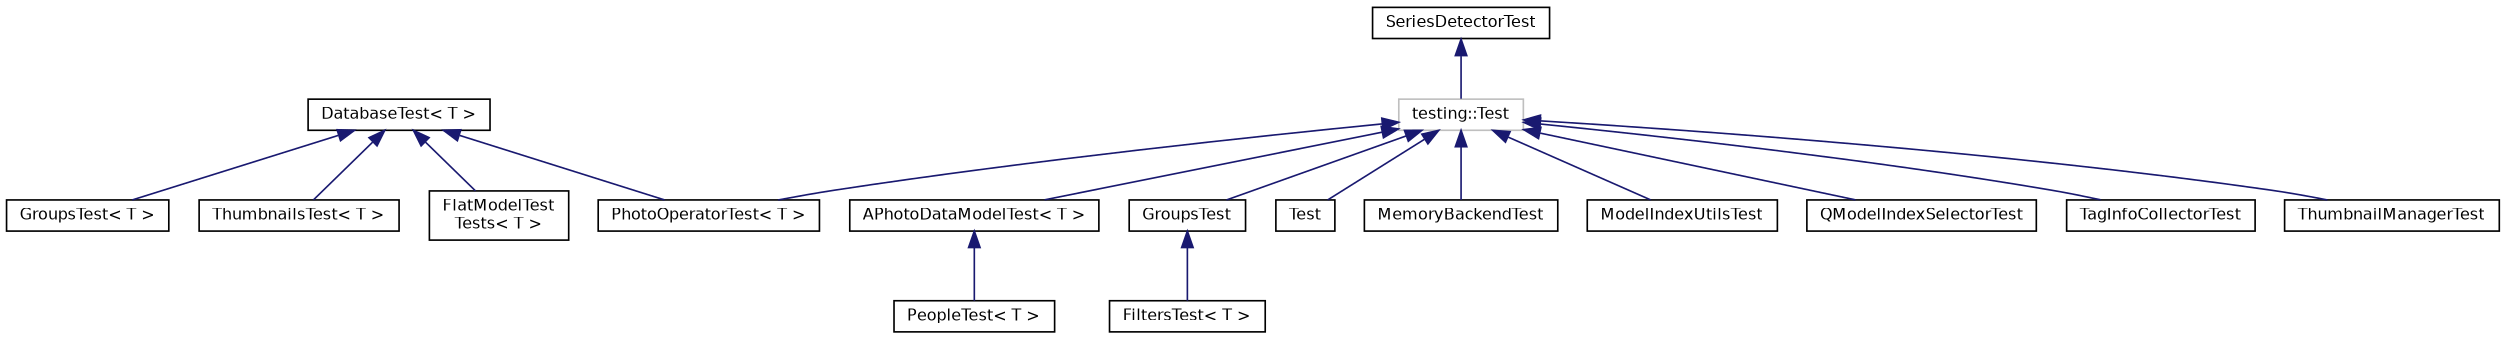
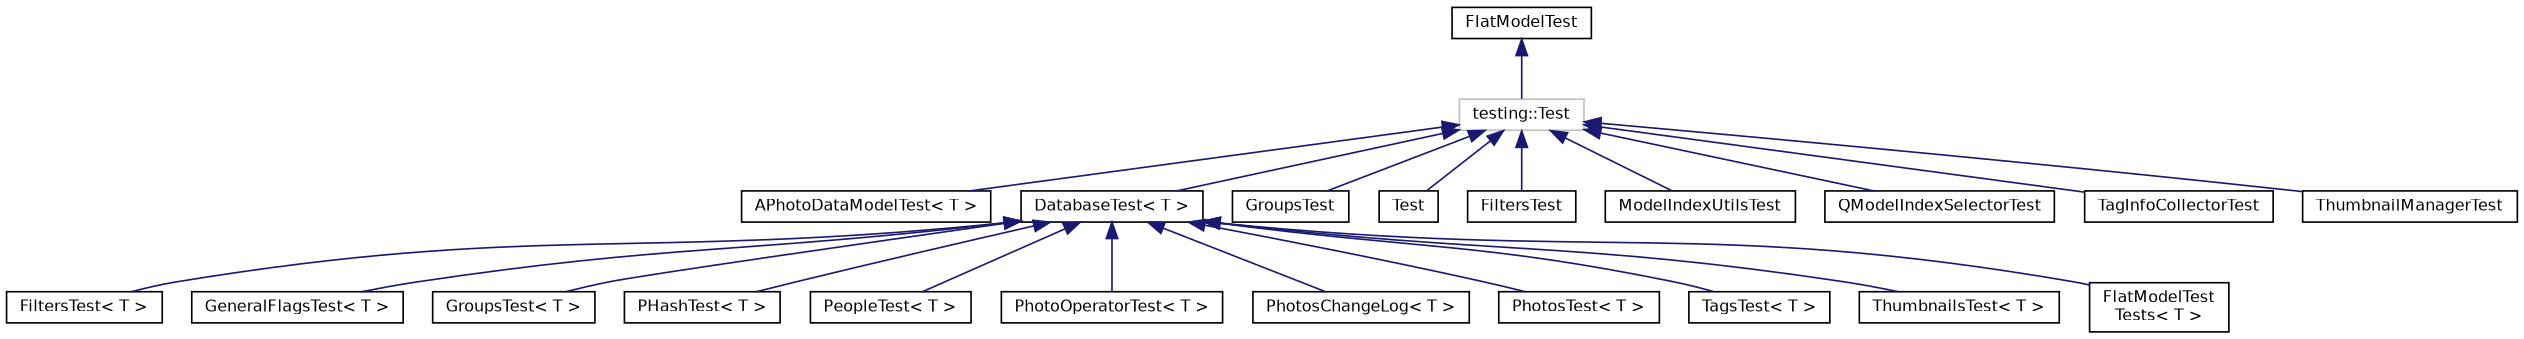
(1461, 23) -> (1522, 23)
(1079, 157) -> (1310, 162)
(1461, 216) -> (1522, 206)
(974, 274) -> (994, 260)
(1187, 274) -> (567, 245)
none -> (297, 307)
none -> (702, 307)
none -> (1361, 307)
none -> (1579, 307)
none -> (1759, 307)
